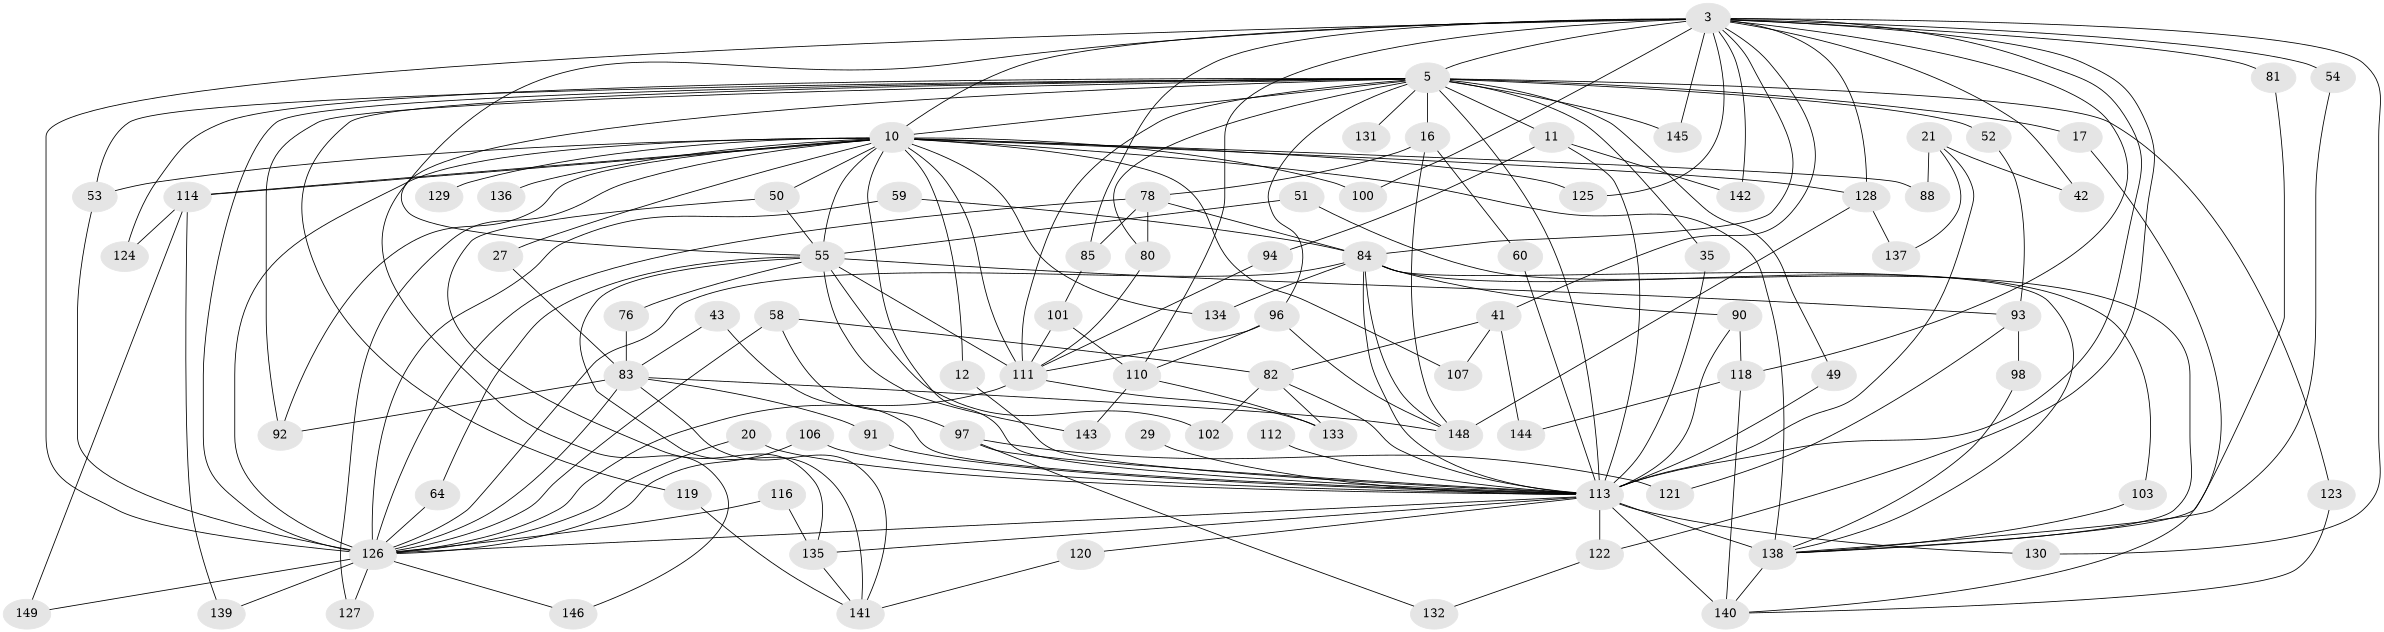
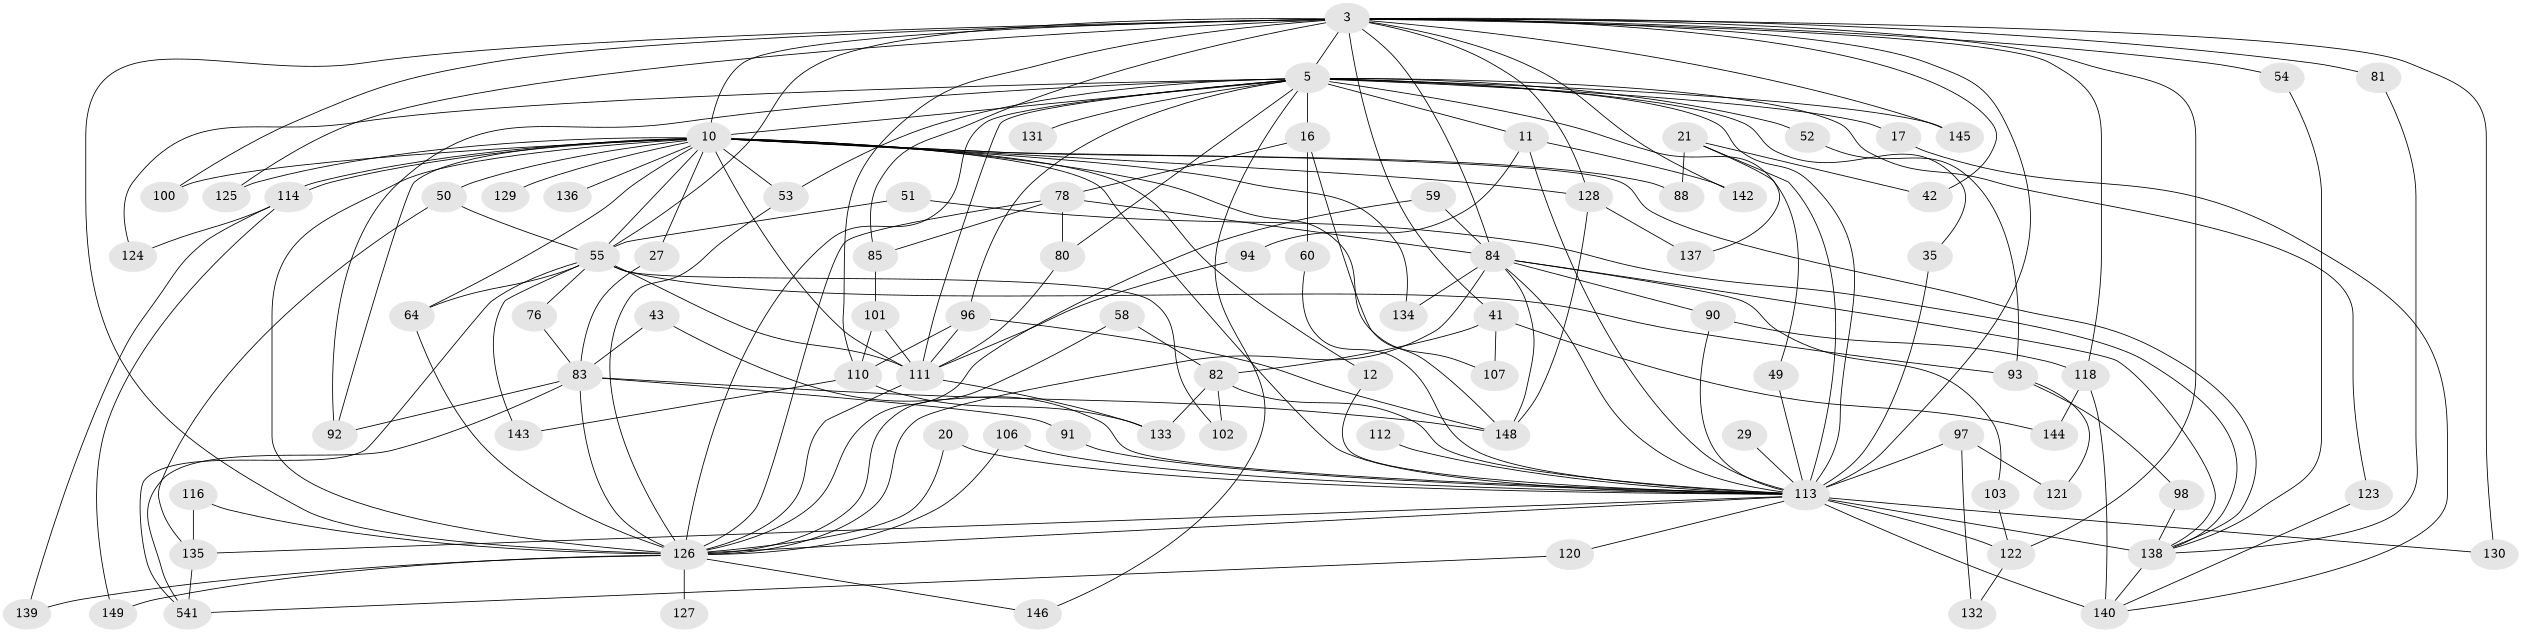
(452, 240) -> (565, 233)
(839, 399) -> none
(688, 495) -> none
(2019, 529) -> (2003, 523)
(861, 614) -> (188, 614)
